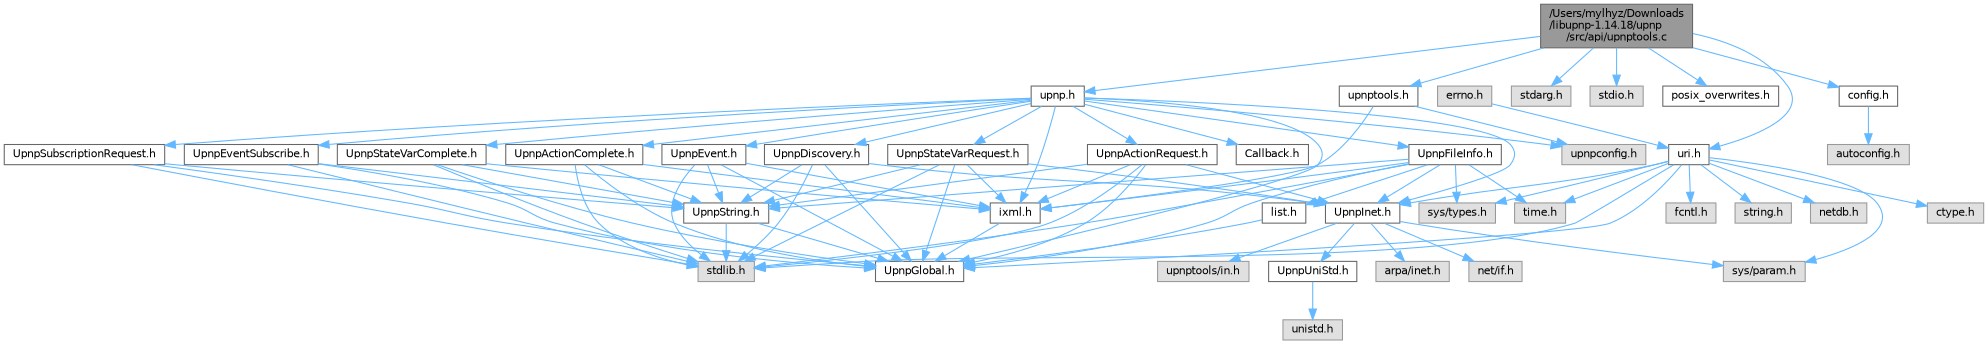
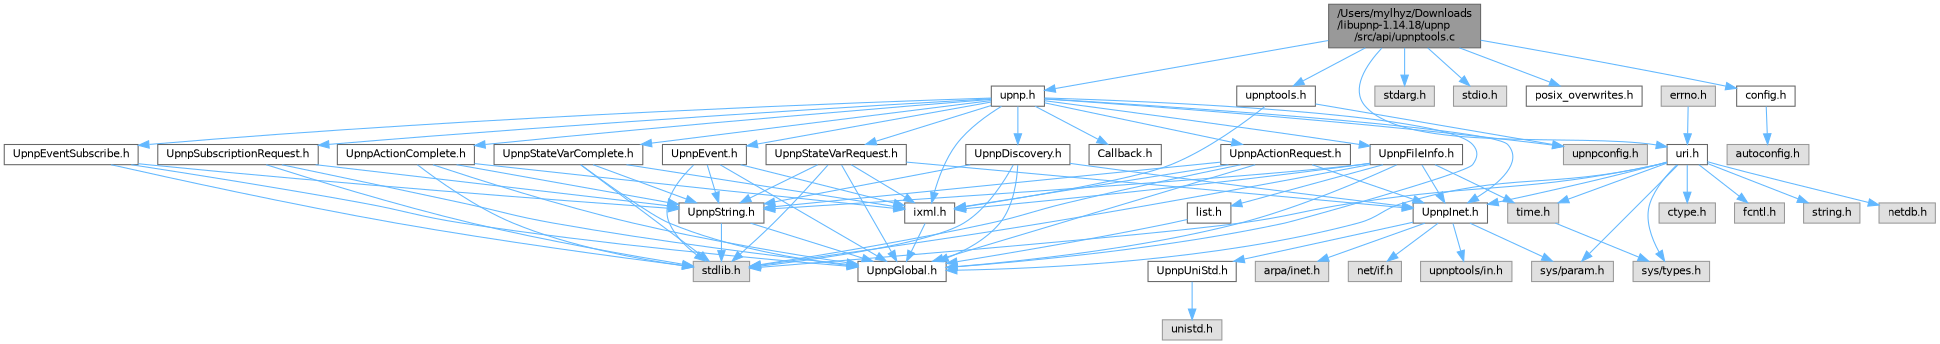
(1456, 179) -> (1593, 238)
